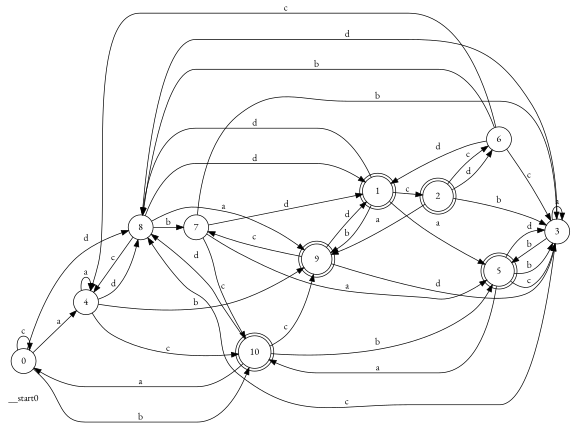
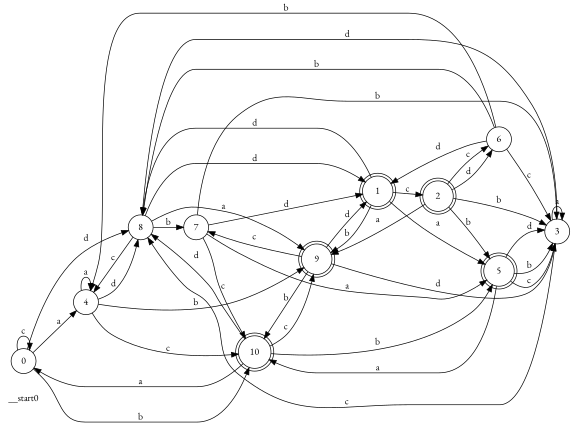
(286, 8) -> (286, 8)
(532, 248) -> (468, 229)
none -> (288, 302)
